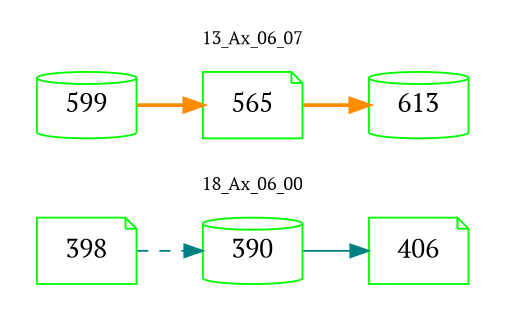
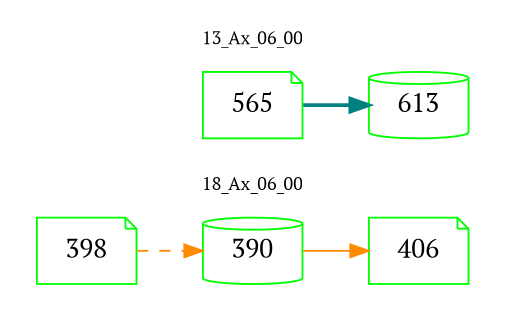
(253, 40) -> (253, 40)
(87, 105) -> none
(327, 105) -> (327, 105)
(161, 251) -> (161, 251)
(327, 251) -> (327, 251)
